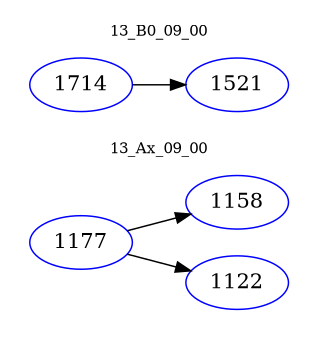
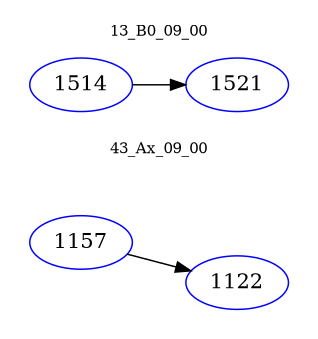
(81, 85) -> (81, 85)
(159, 149) -> (159, 149)
(237, 202) -> none
(81, 242) -> (81, 242)
